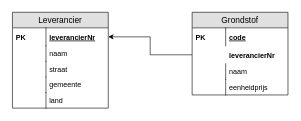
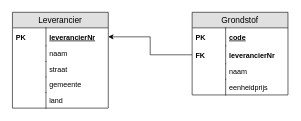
none -> (209, 55)
